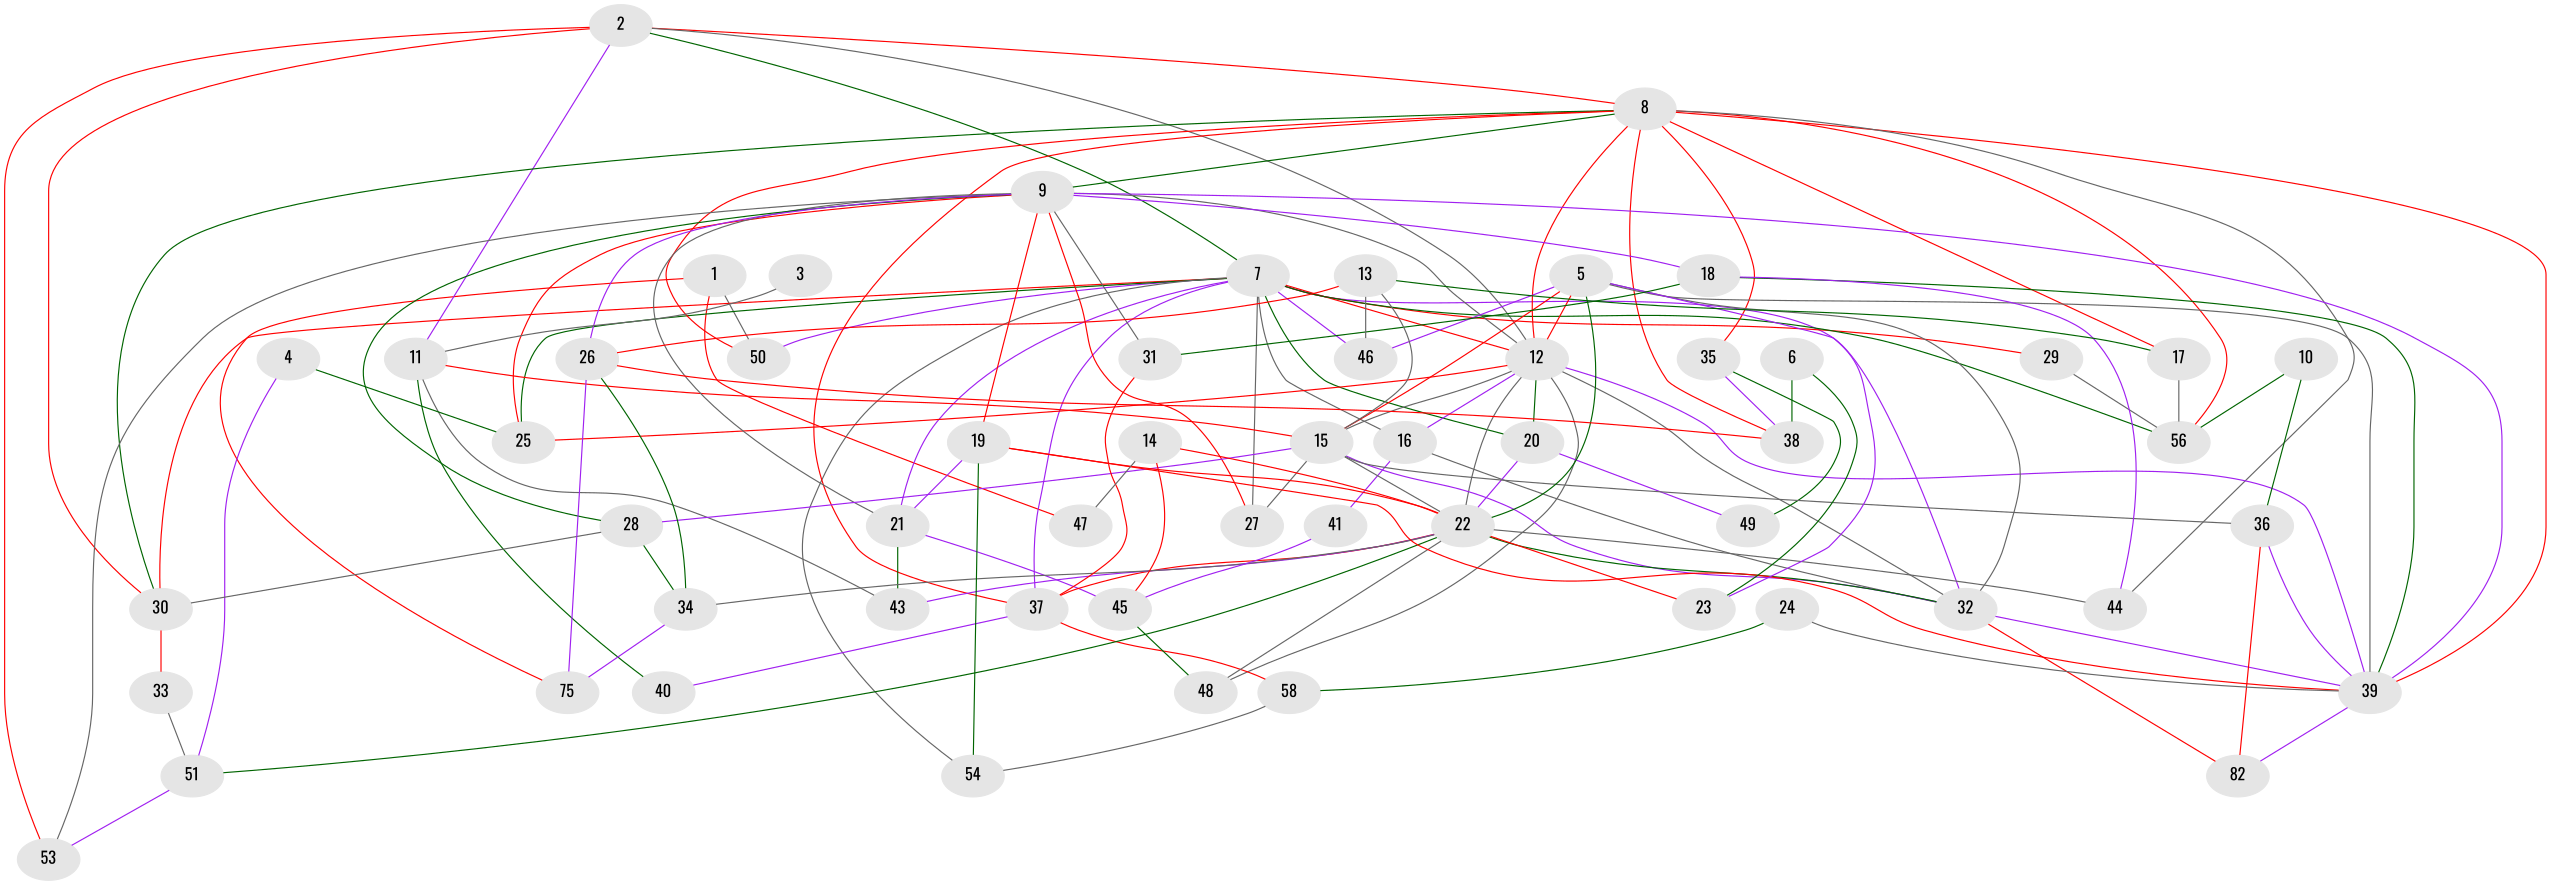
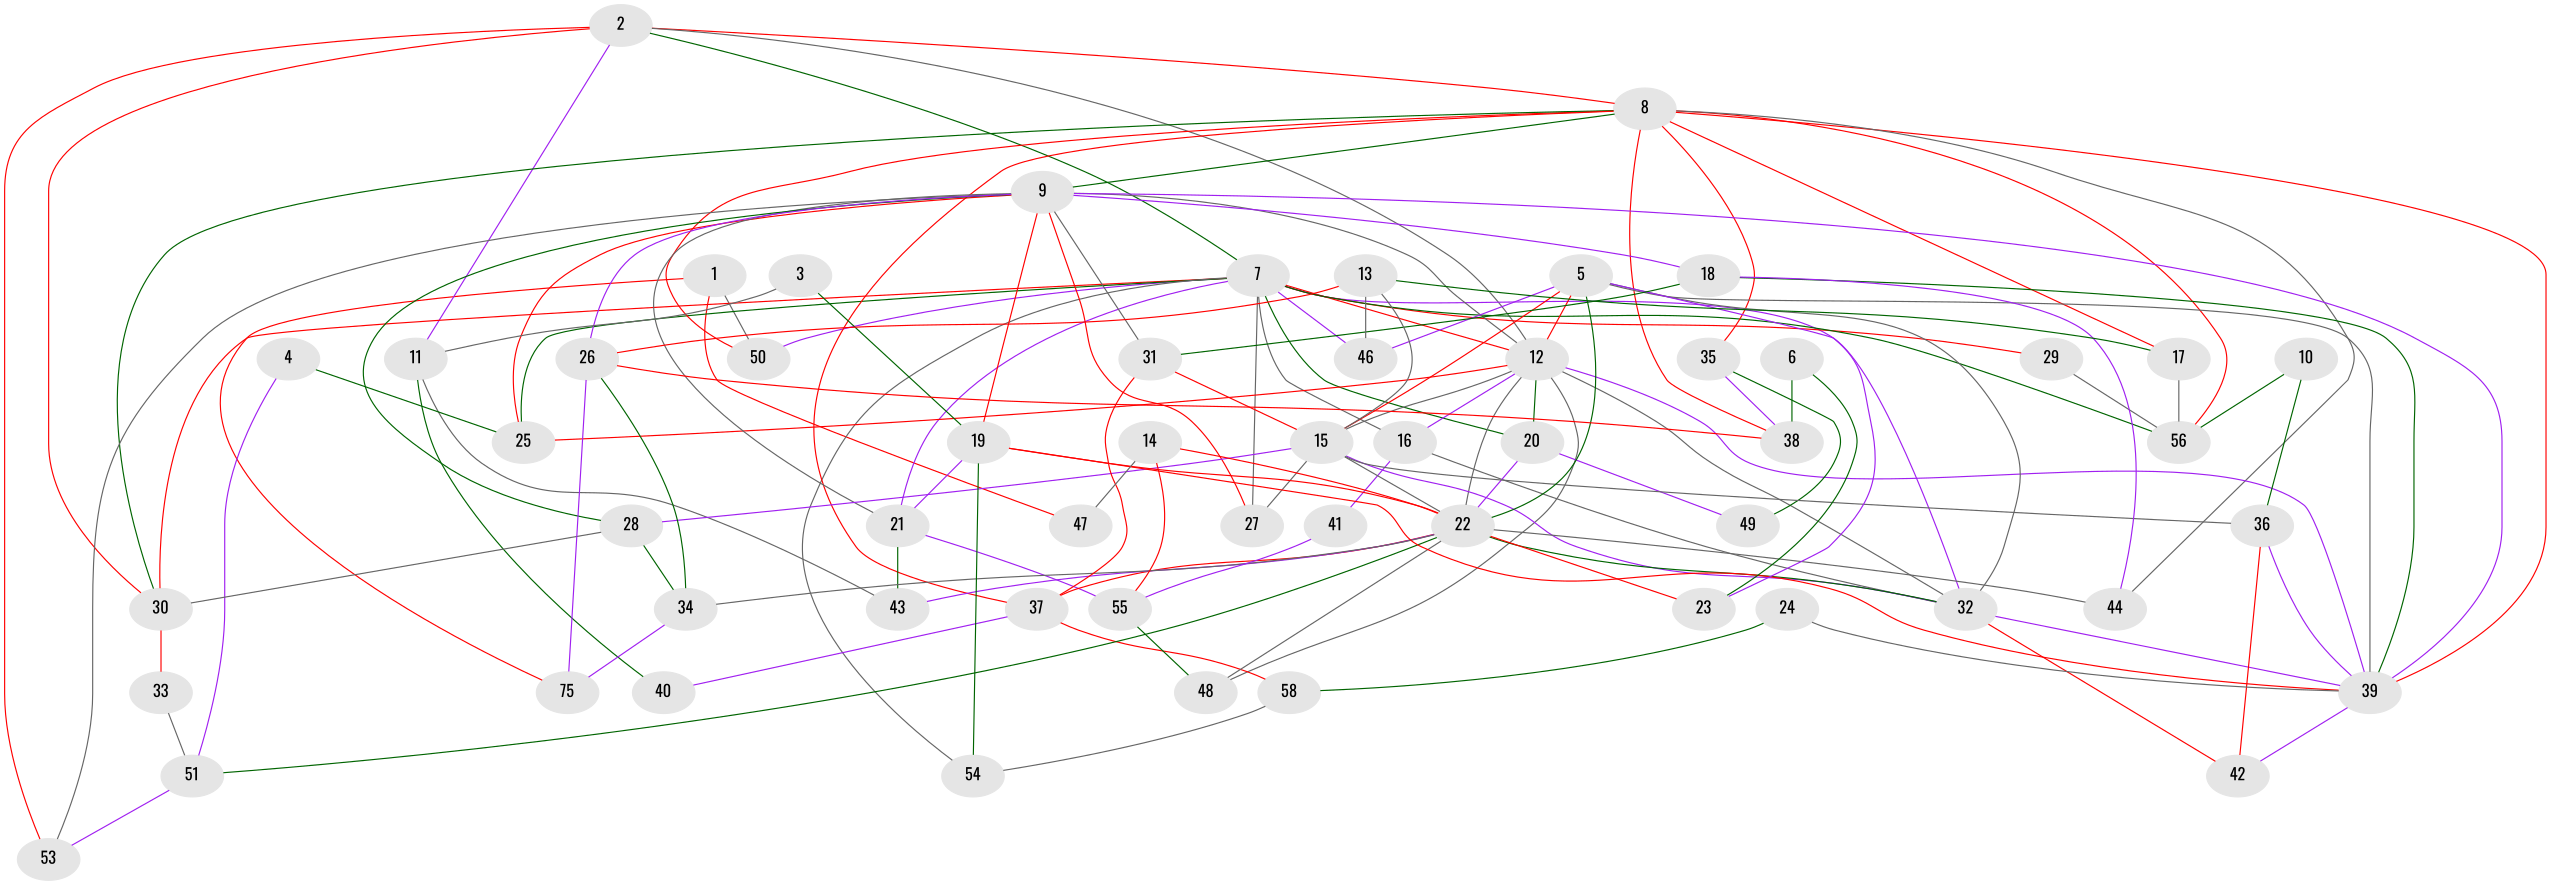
(1554, 221) -> none
none -> (890, 359)
(1068, 392) -> none
(848, 400) -> (1215, 391)
(1120, 609) -> (1120, 609)
(2238, 776) -> (2238, 776)
